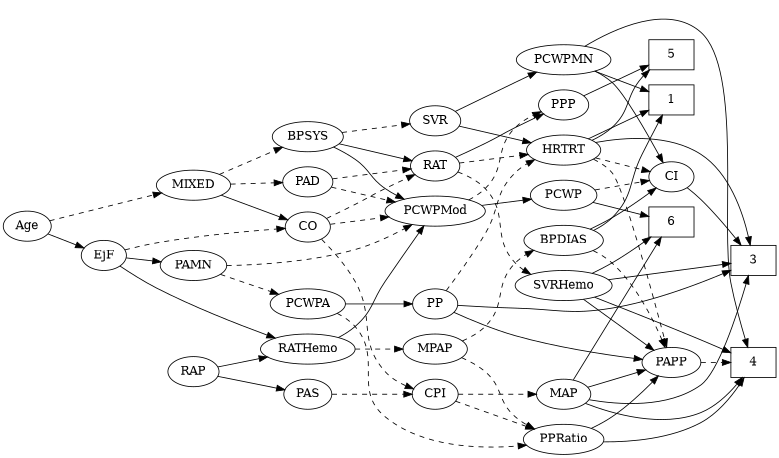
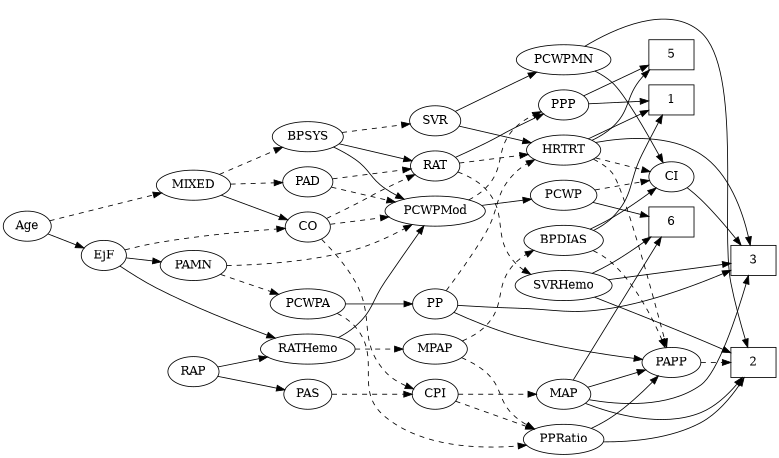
(625, 83) -> (614, 103)
(615, 322) -> none
(753, 362) -> (753, 362)
